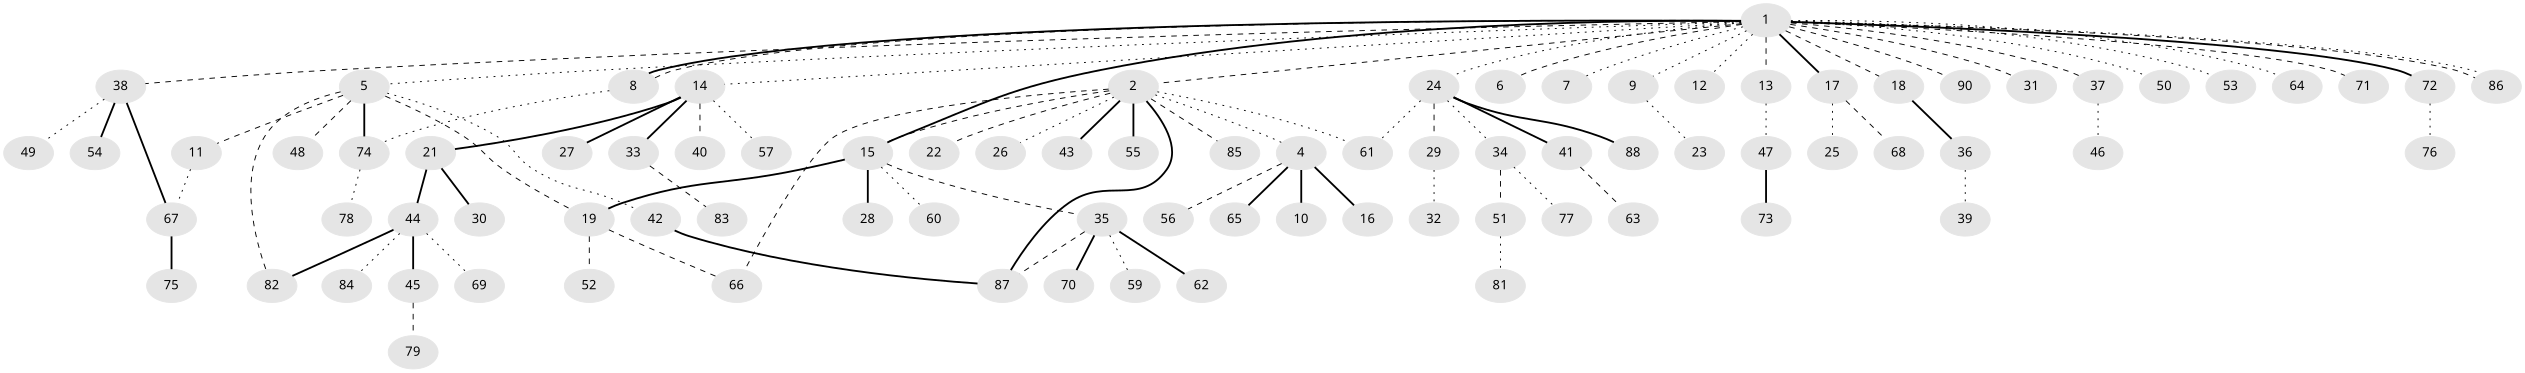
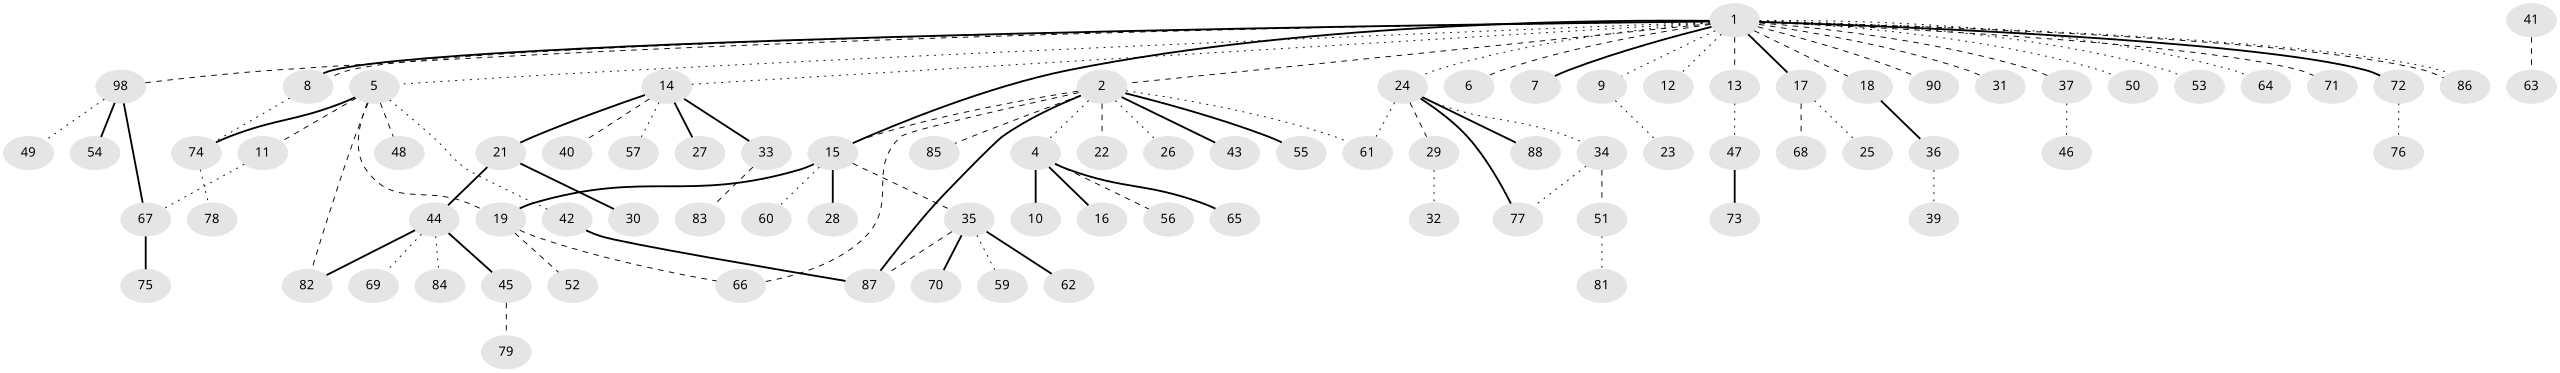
(1664, 49) -> (1632, 49)
(121, 87) -> (121, 87)
(1500, 120) -> (1474, 144)
